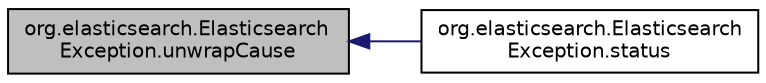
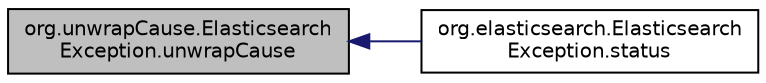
(178, 41) -> (178, 41)
